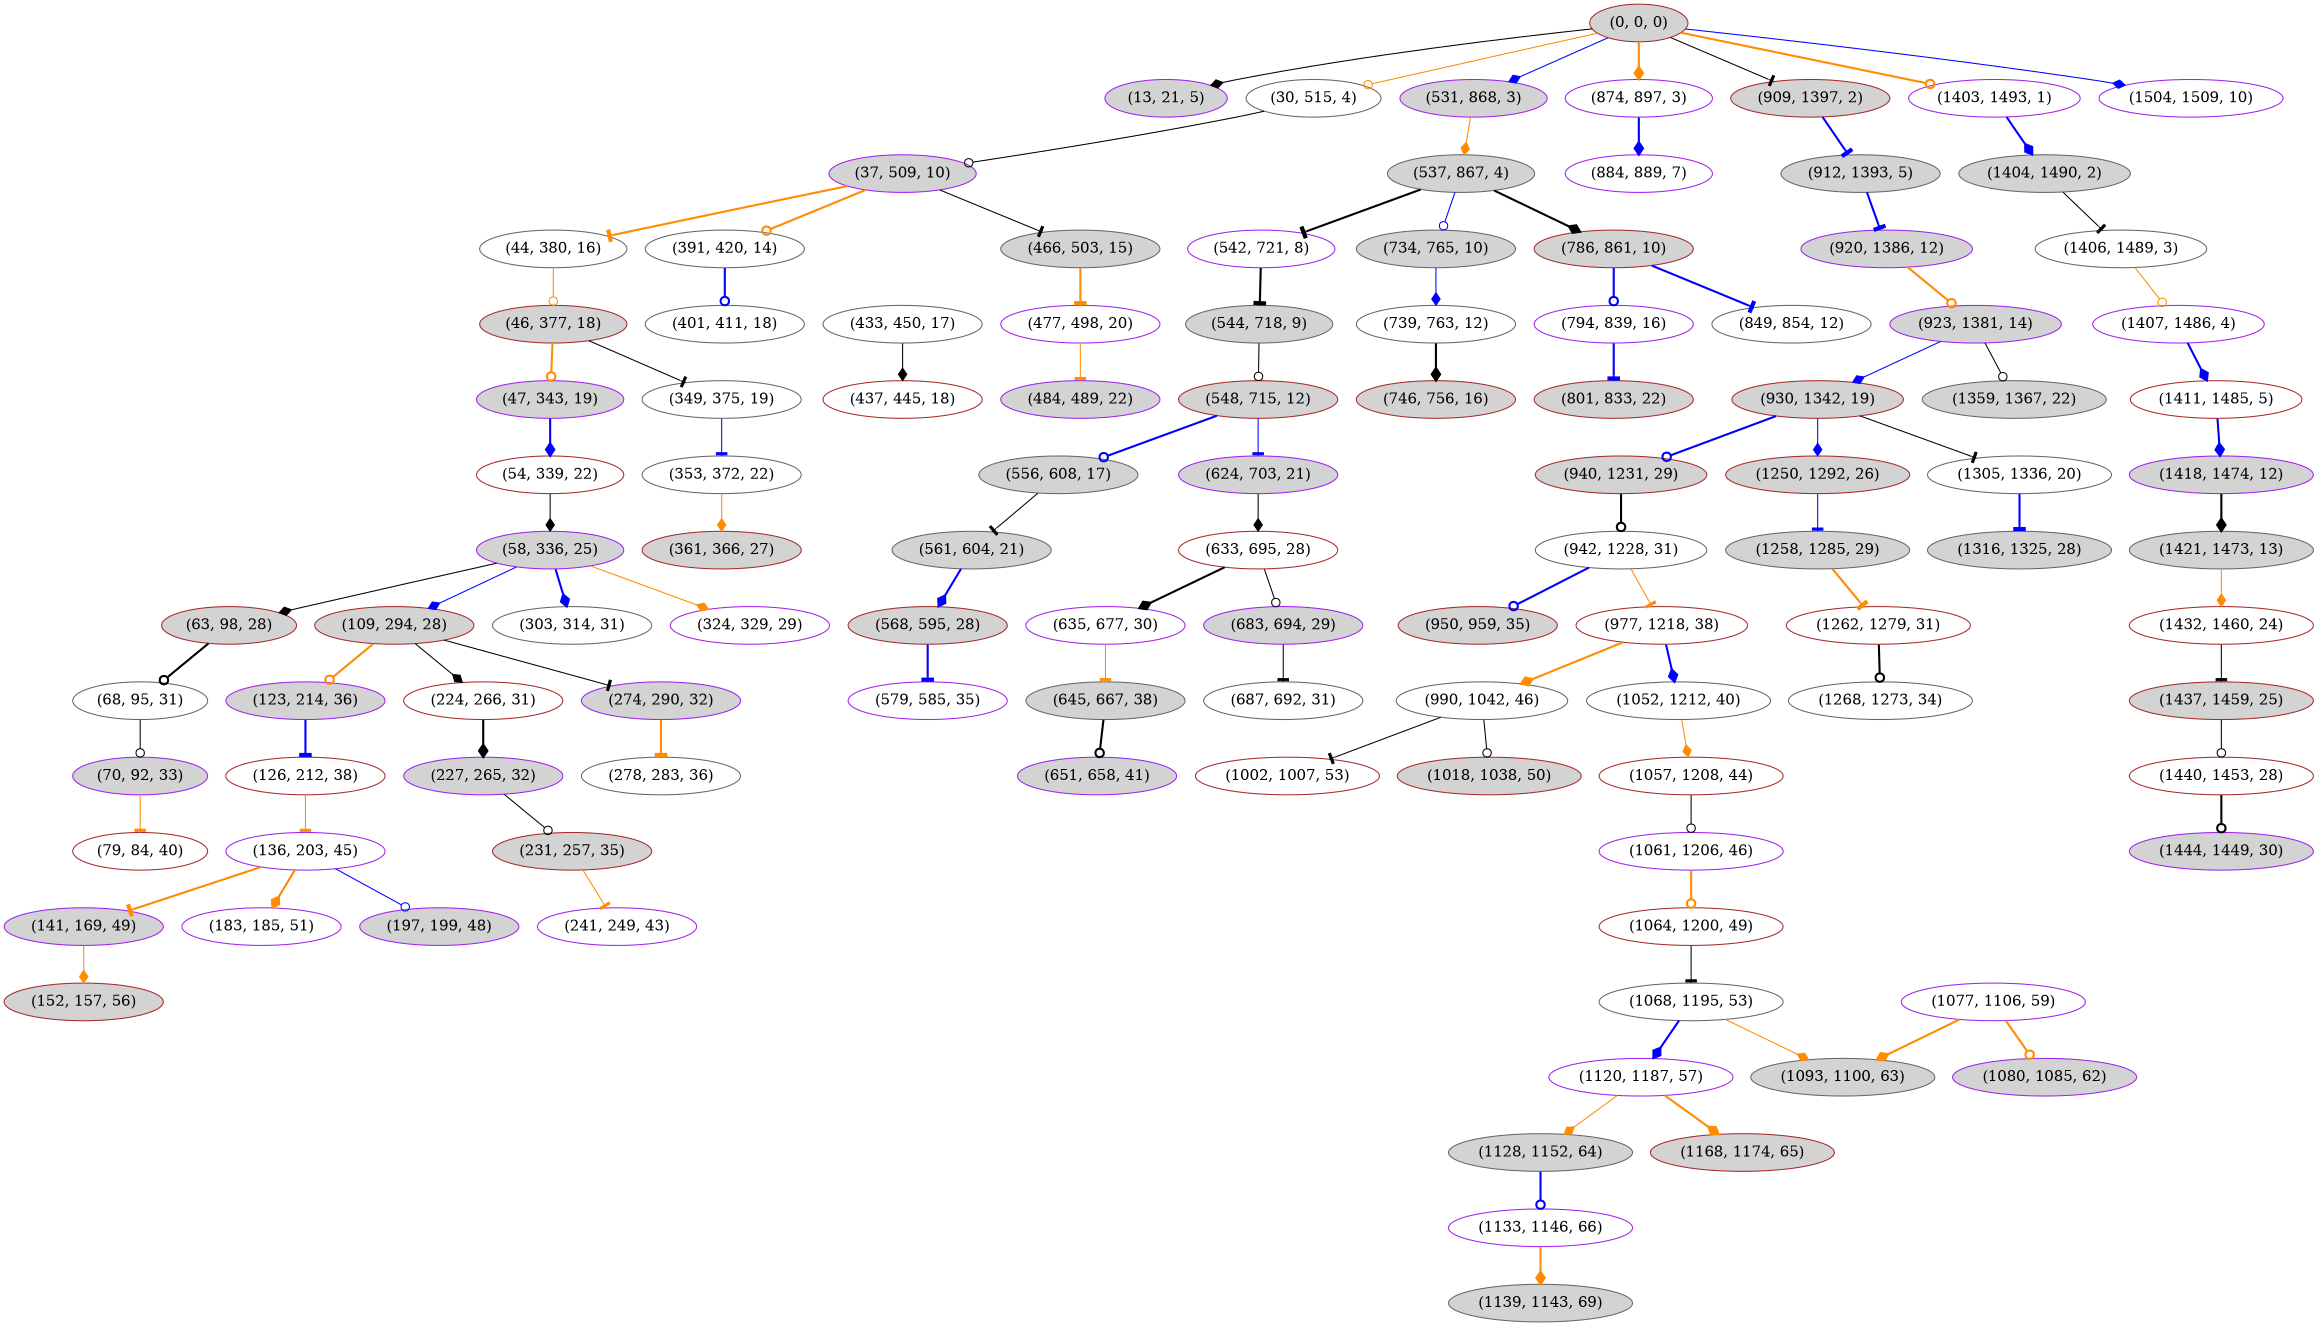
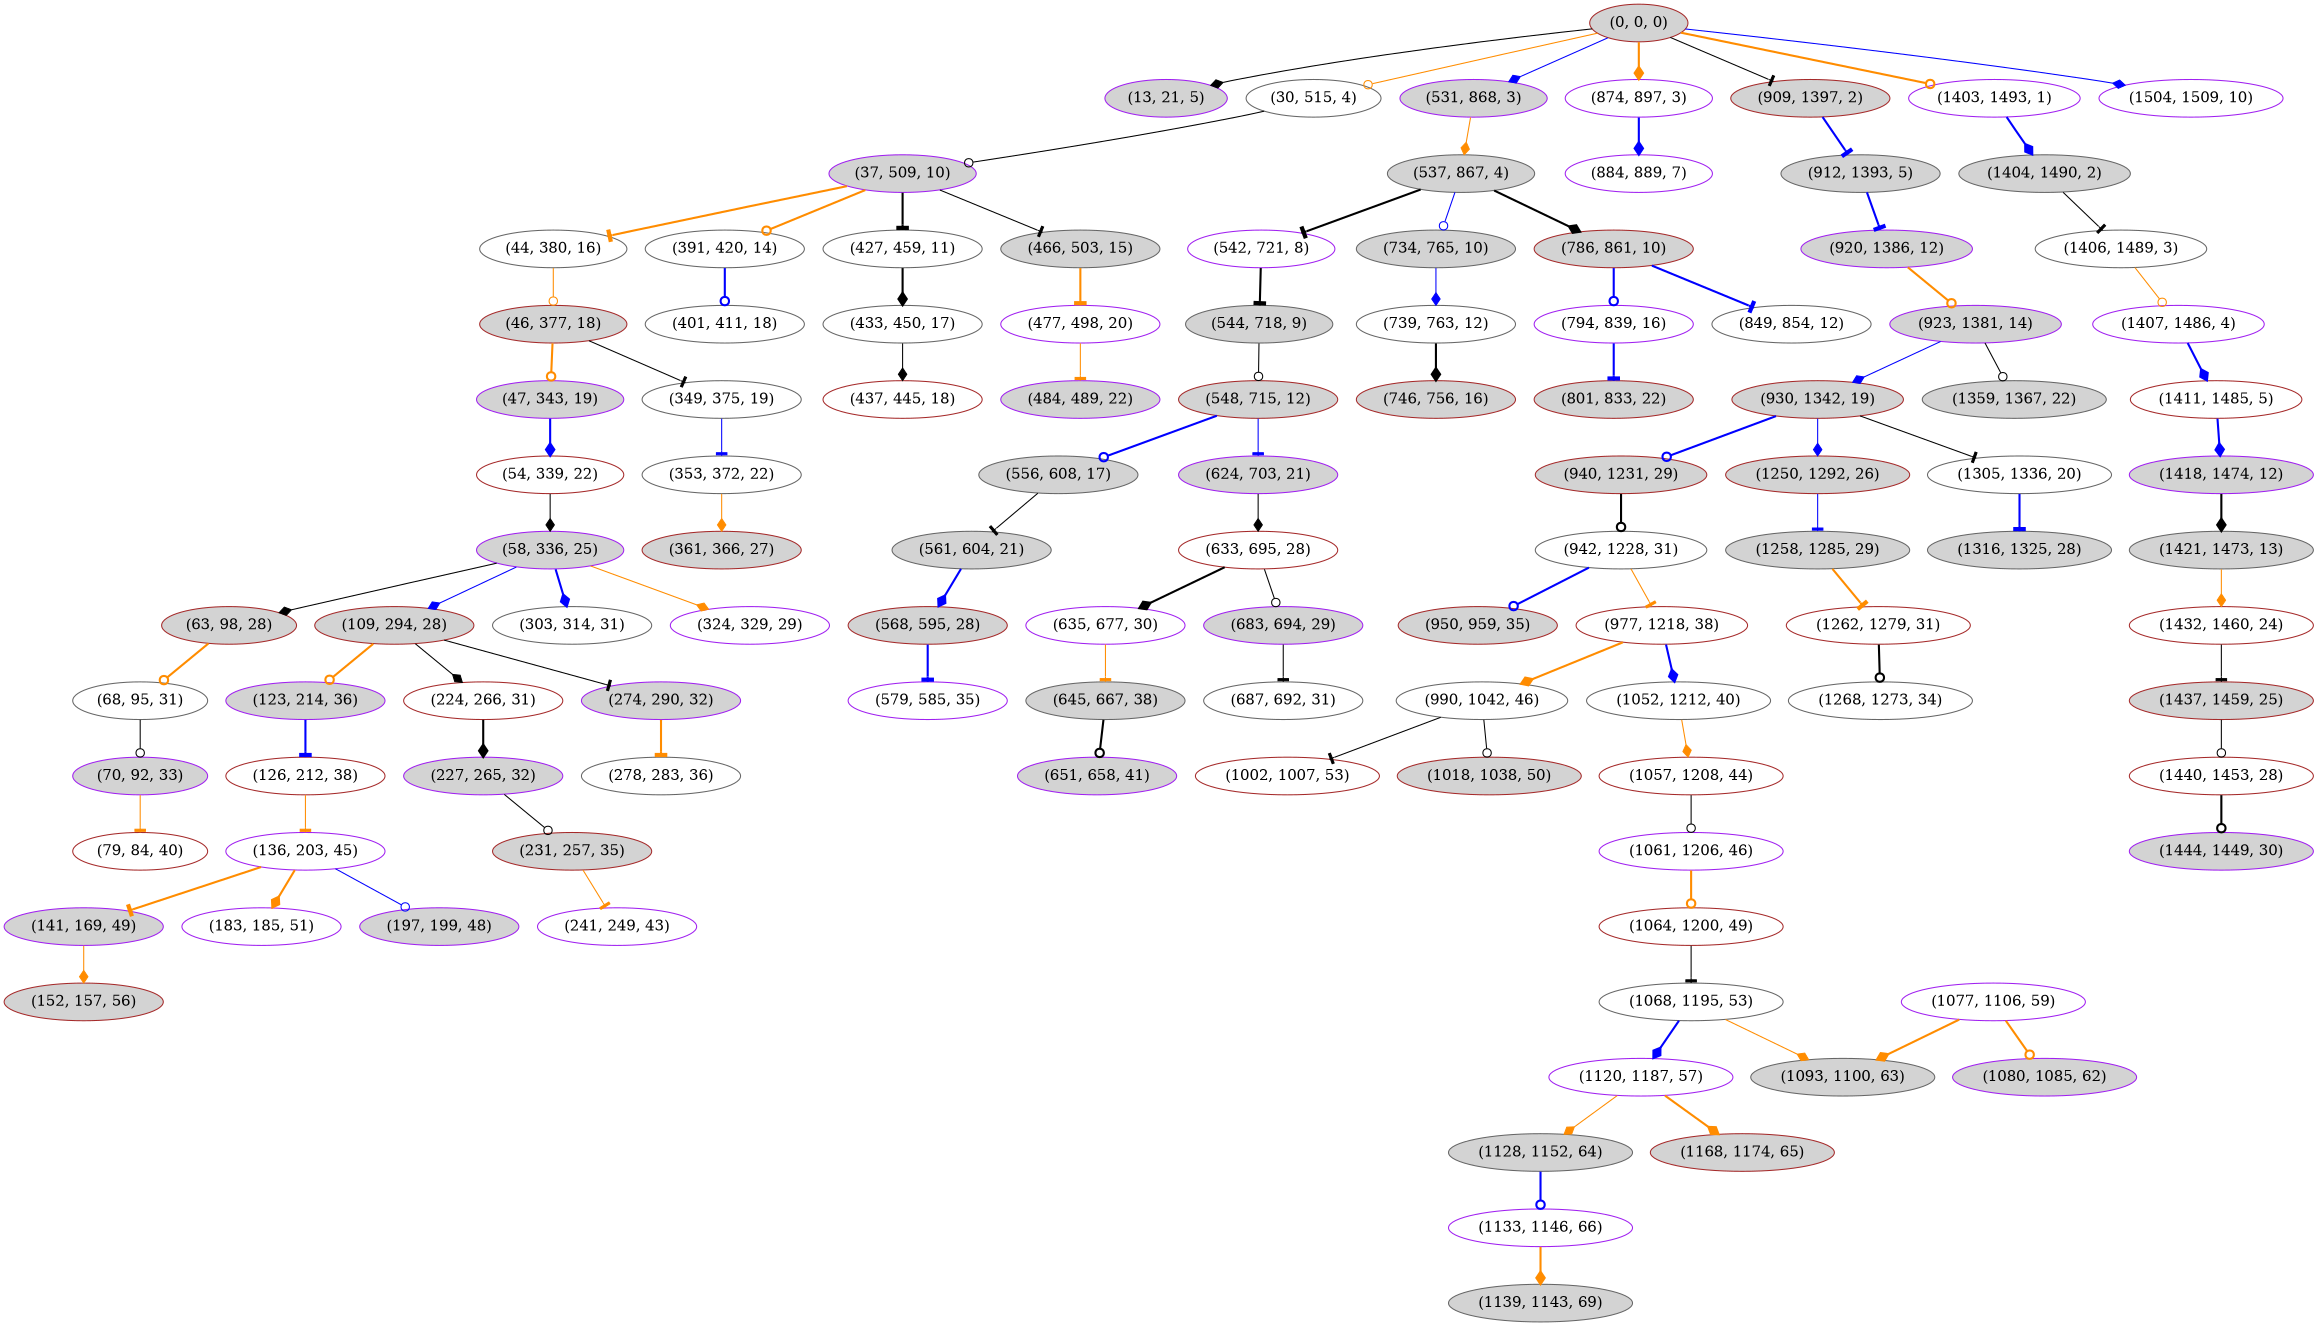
none -> (903, 249)
(188, 660) -> (188, 660)
